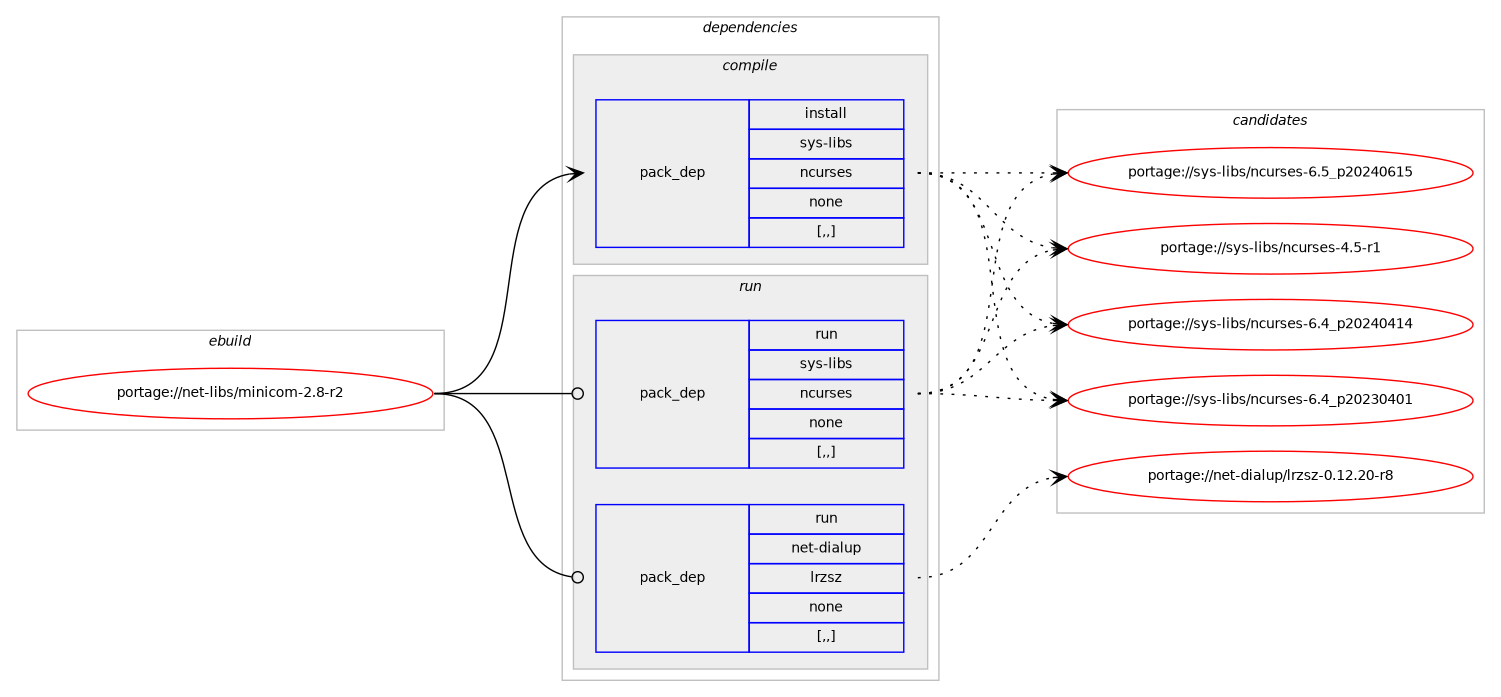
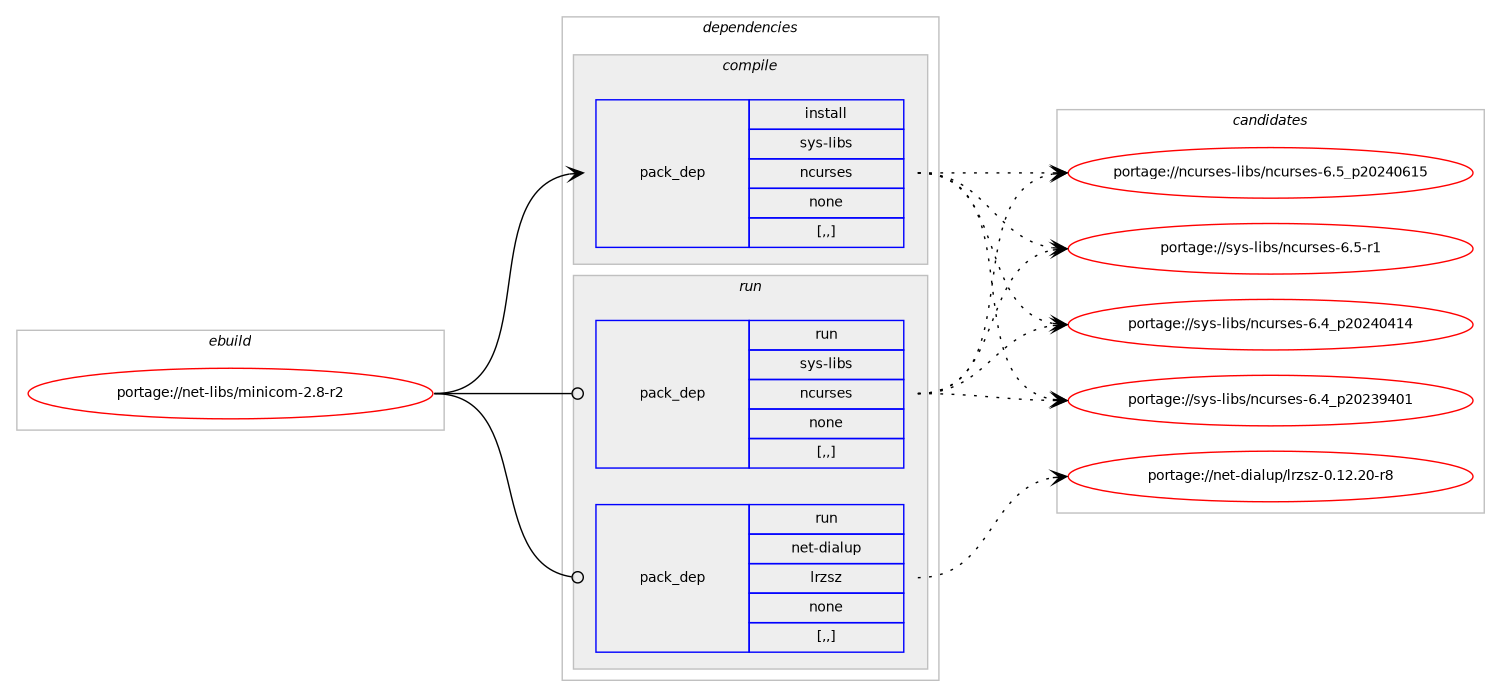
(1271, 173) -> (1271, 173)
(1271, 249) -> (1271, 249)
(1271, 401) -> (1271, 401)
